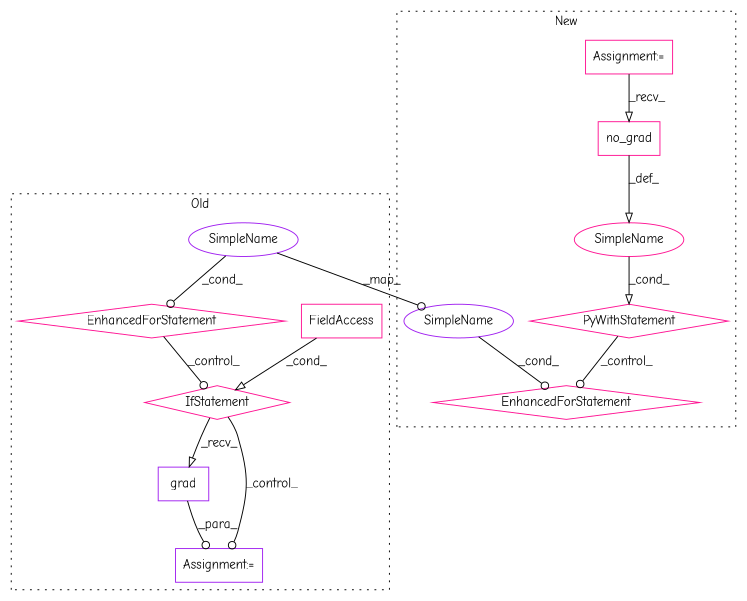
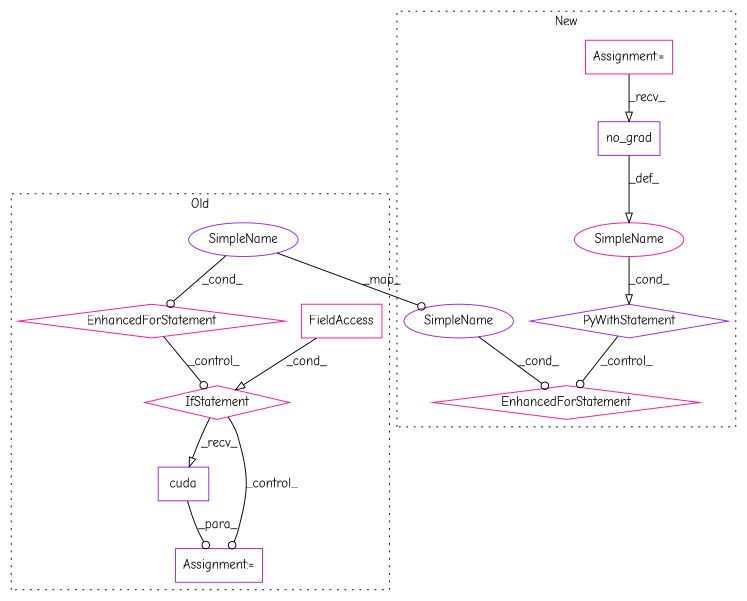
(629, 139) -> (629, 139)
(629, 321) -> (629, 321)
(183, 484) -> (183, 484)
